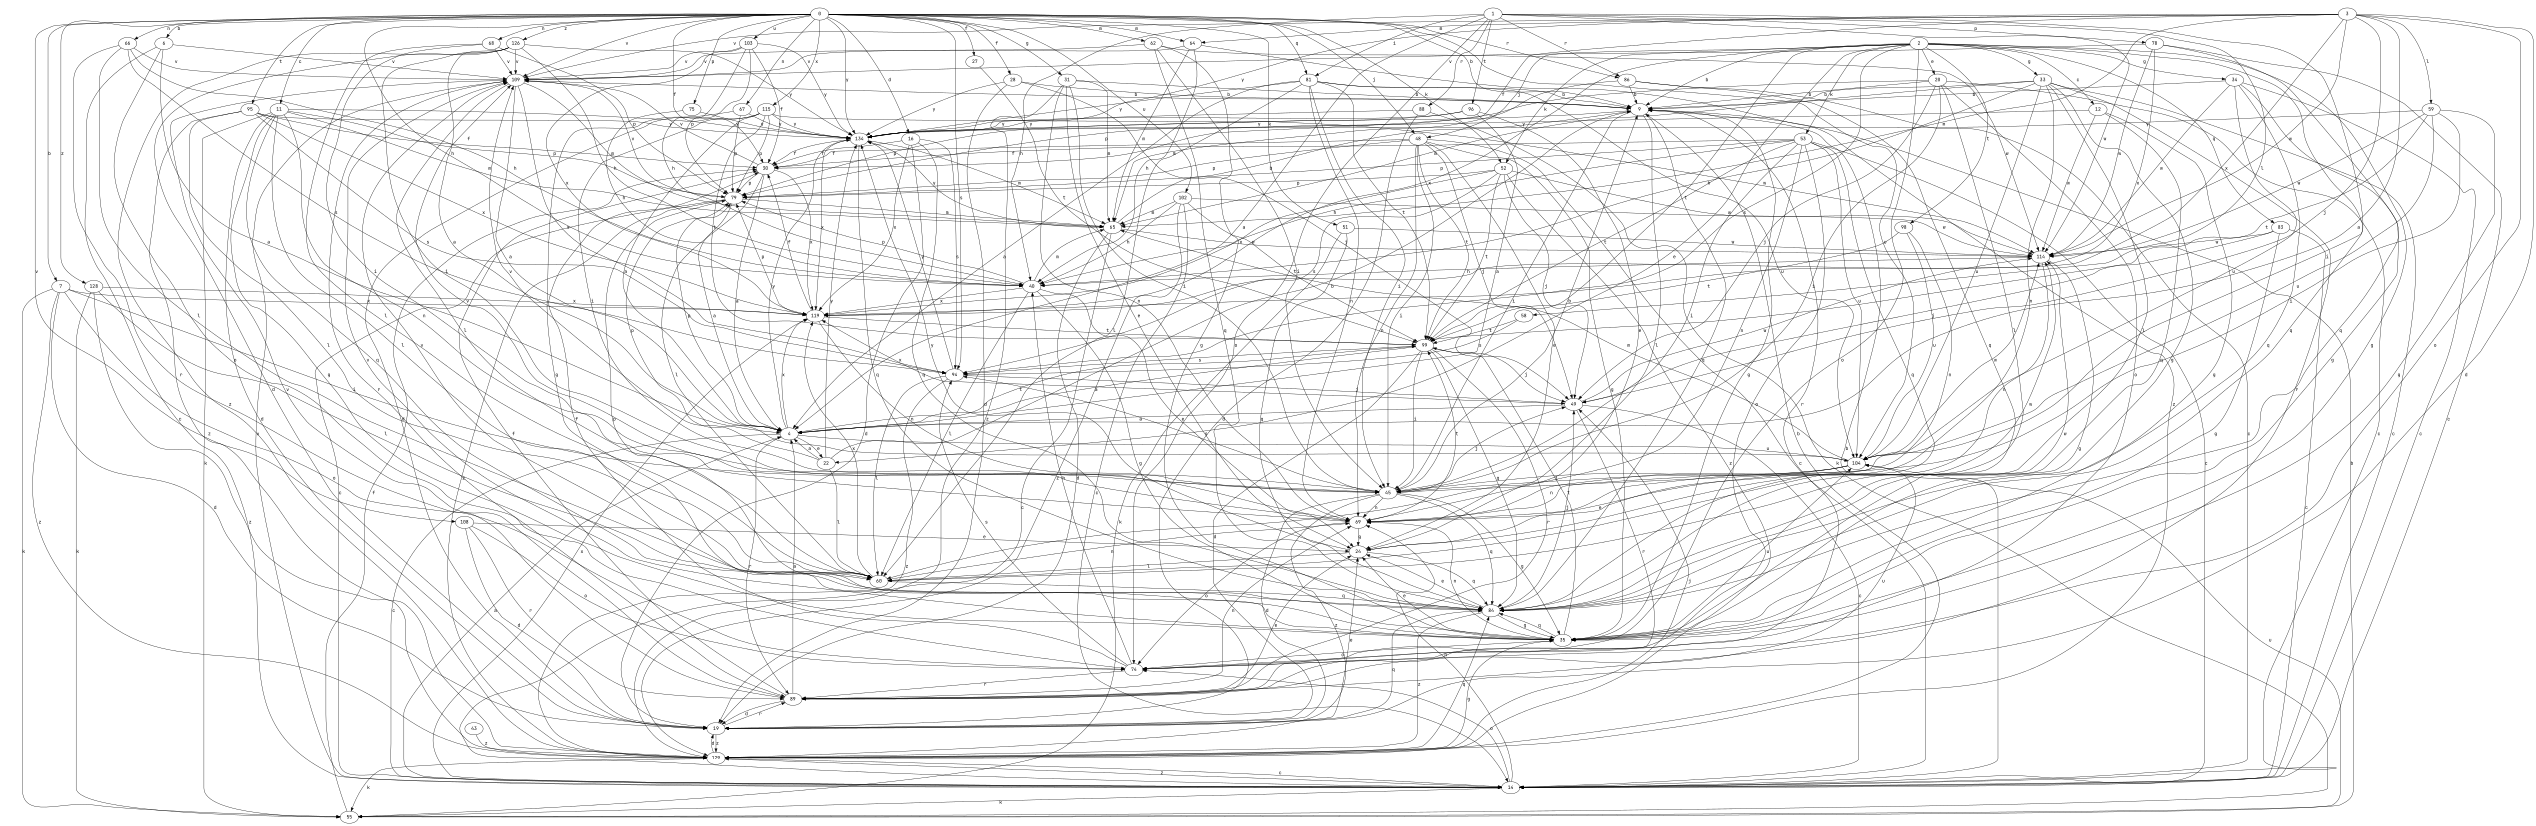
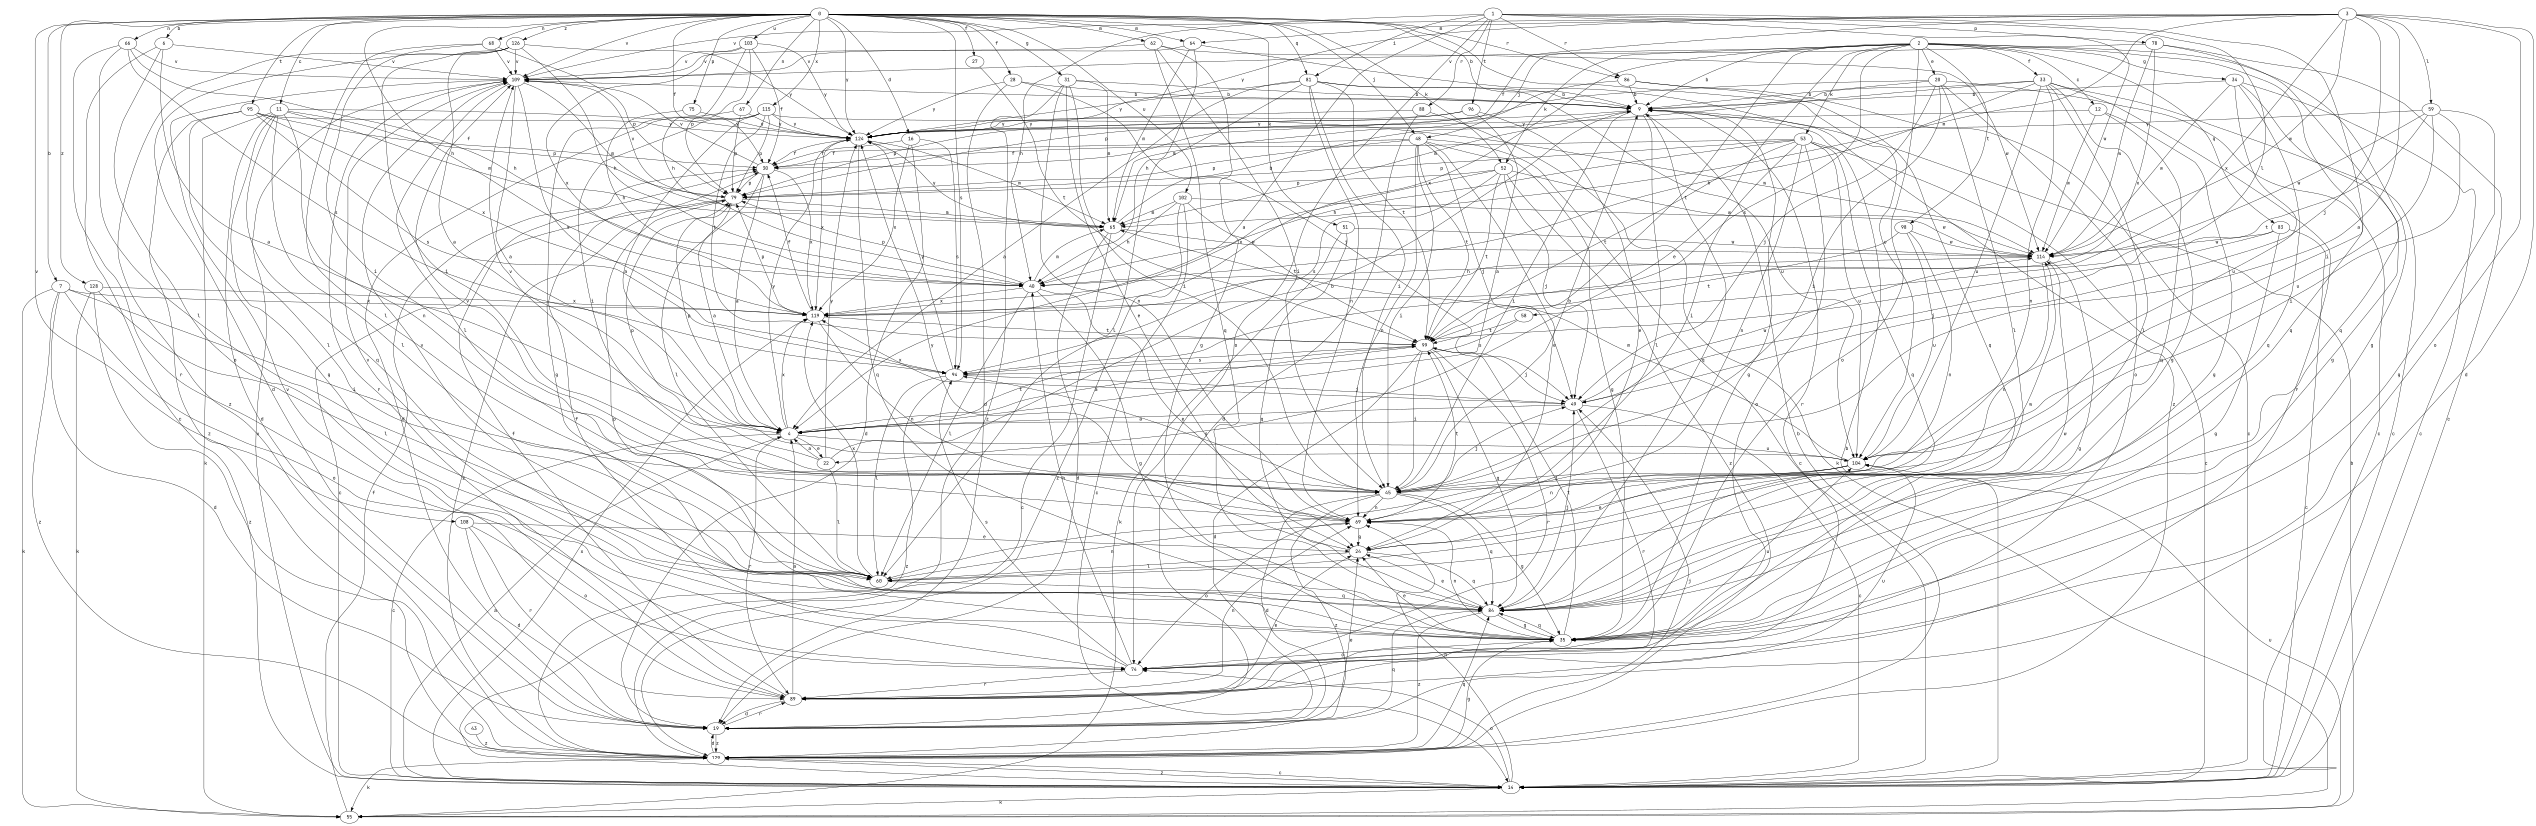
(2029, 62) -> (2029, 62)
(859, 139) -> (859, 139)
(1967, 378) -> (1969, 249)
(1066, 461) -> none
